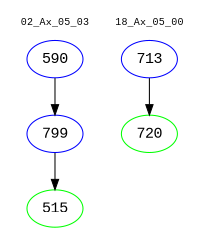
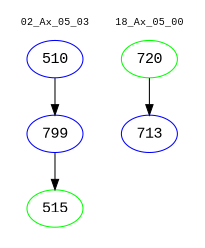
(55, 59) -> (55, 59)
(149, 91) -> (149, 91)
